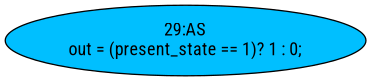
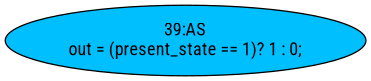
(186, 41) -> (186, 41)
